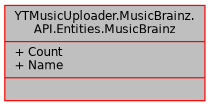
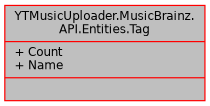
(105, 30) -> (105, 30)
